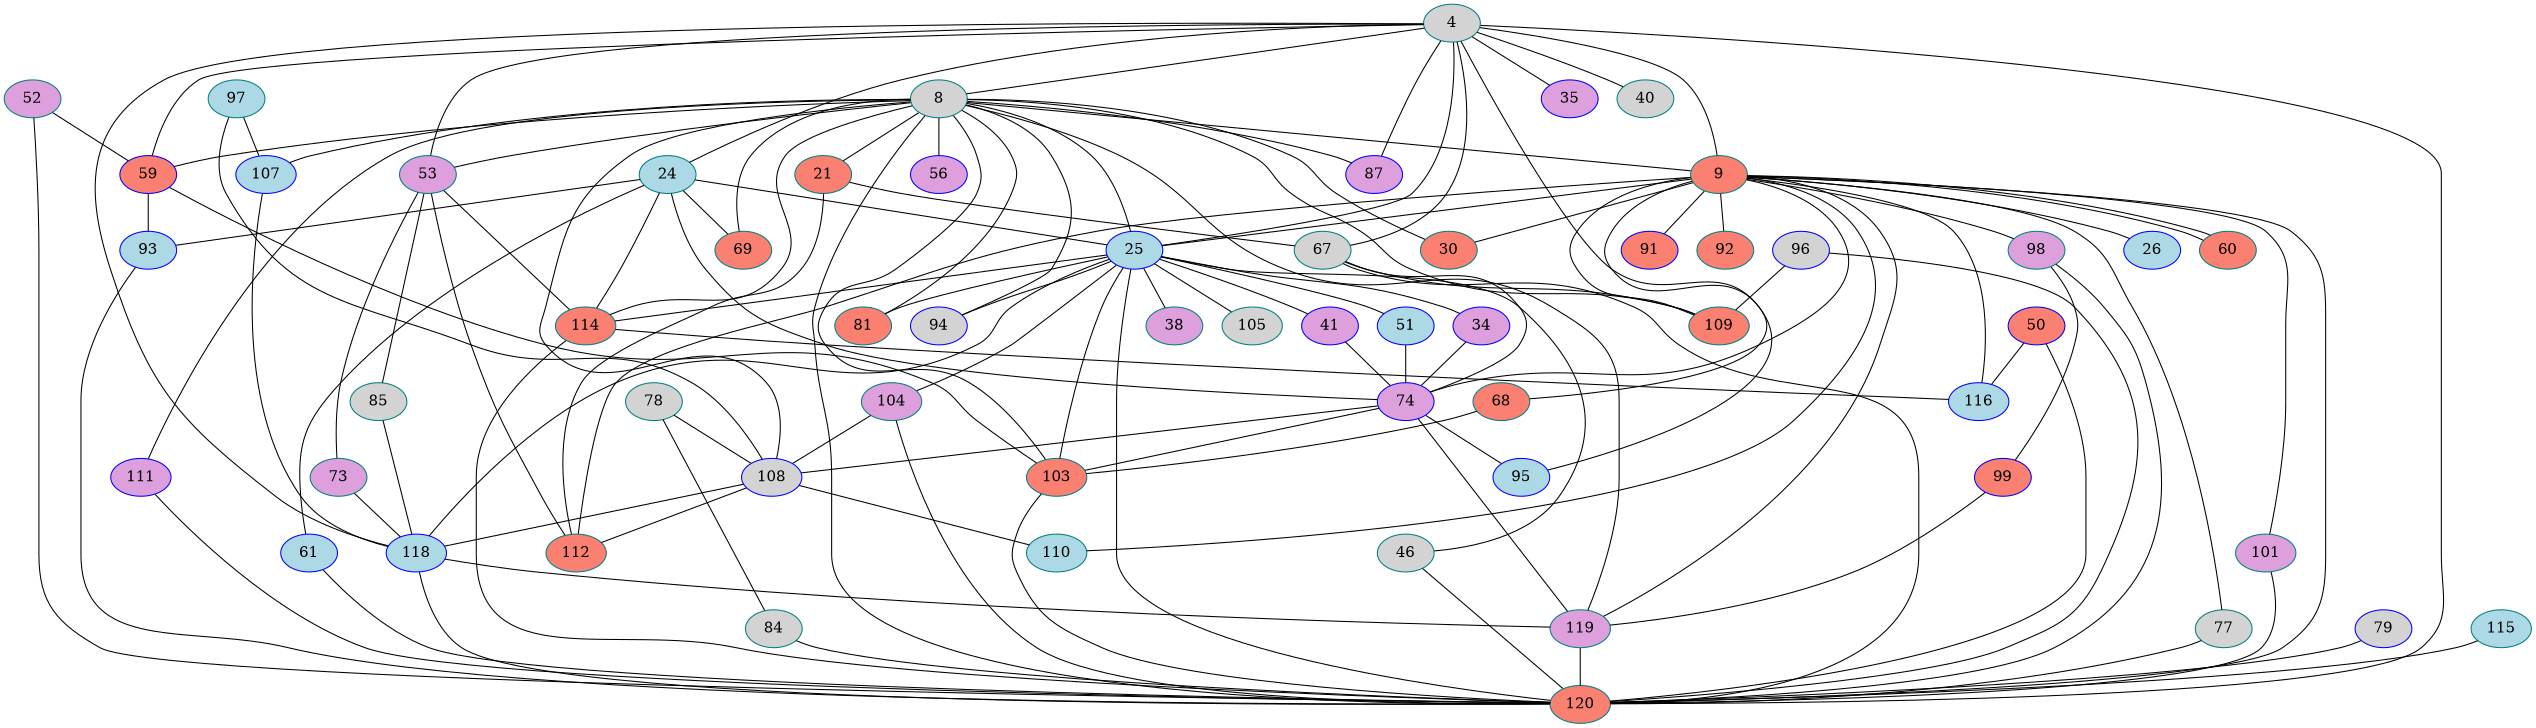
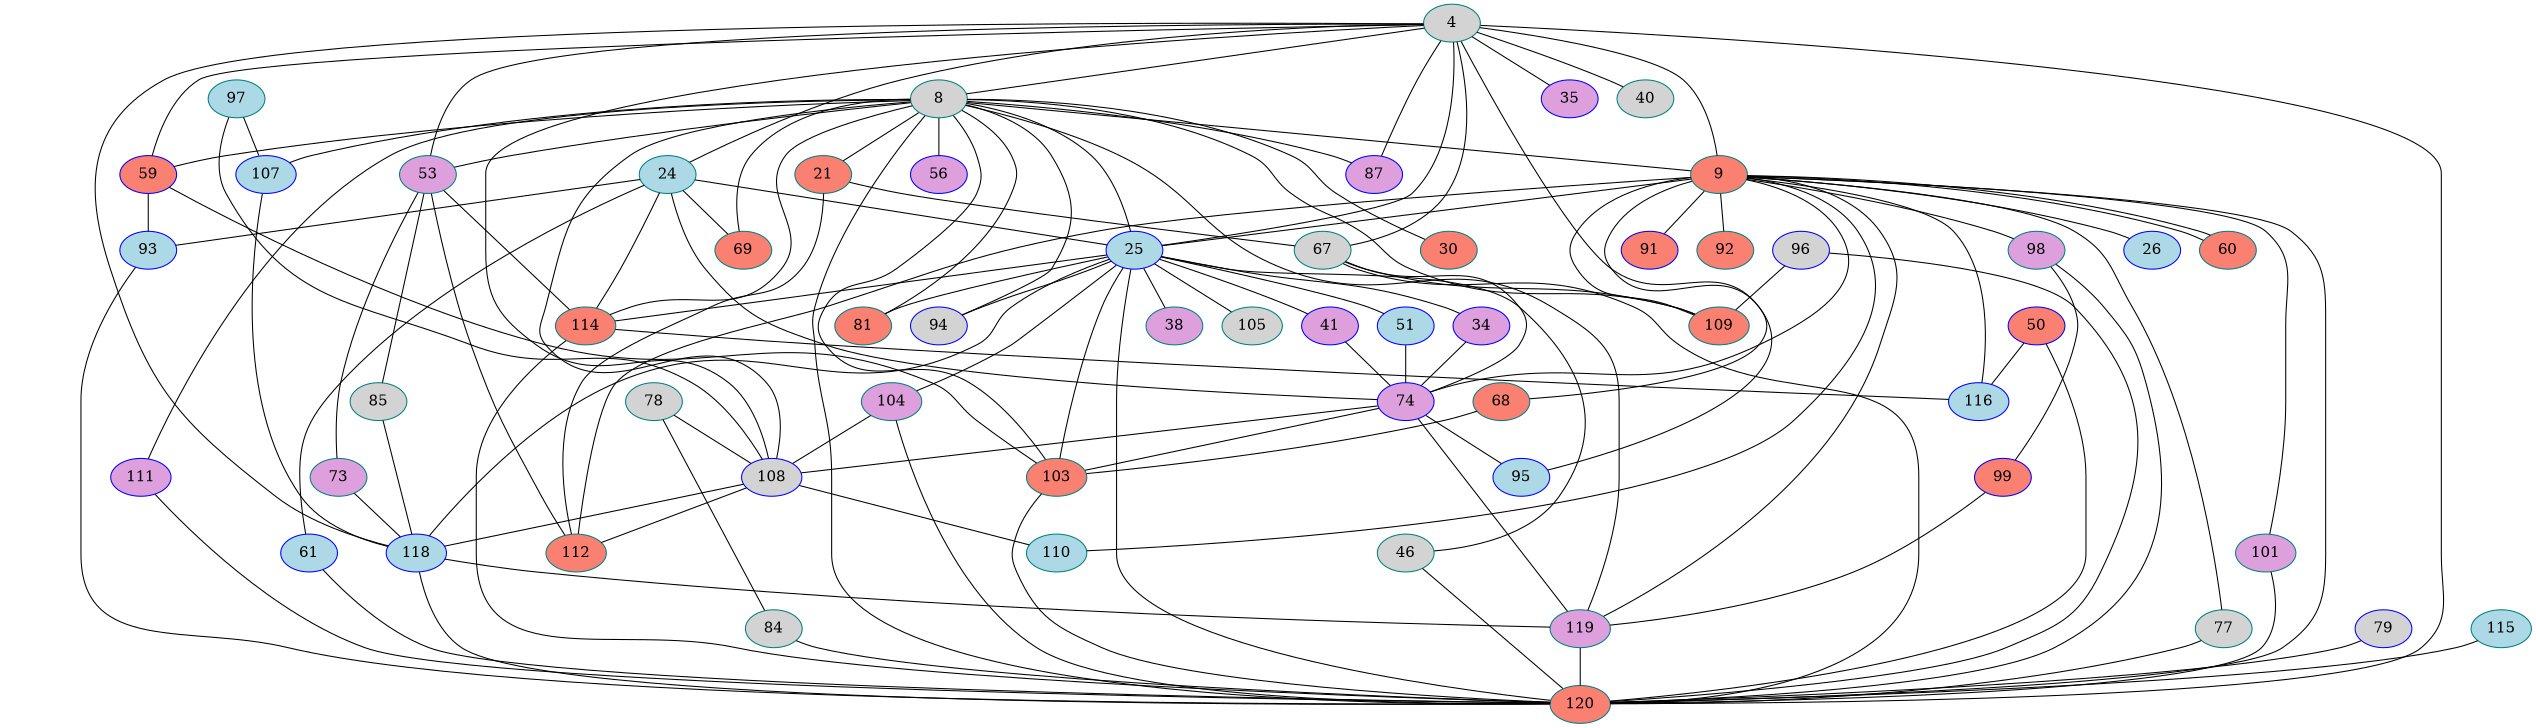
none -> (707, 92)
(33, 99) -> none
(1584, 212) -> none
